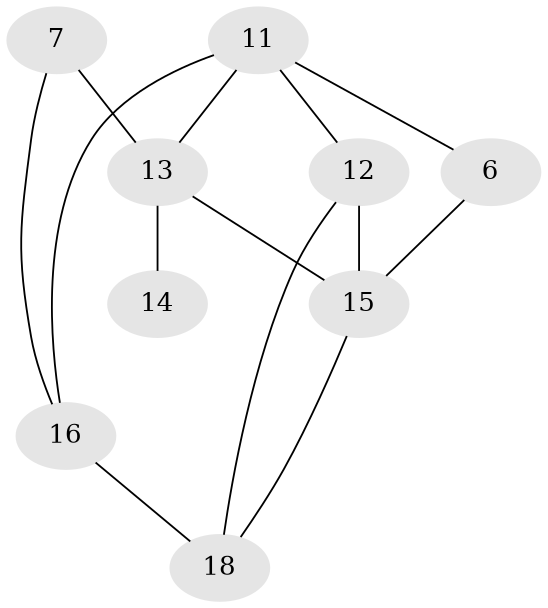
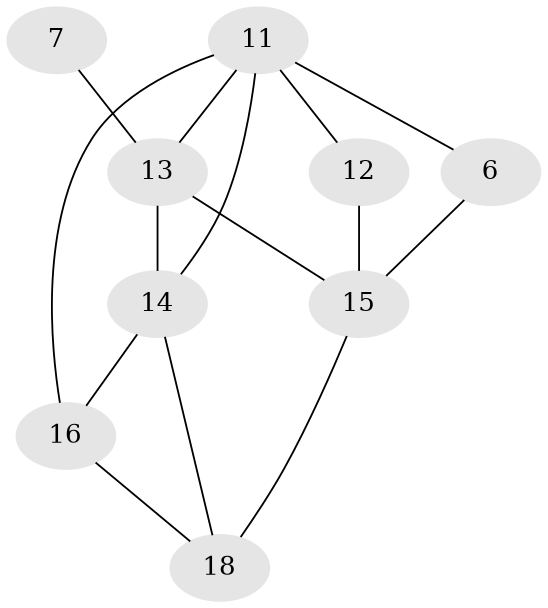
none -> (233, 179)
(21, 240) -> (112, 370)
(261, 361) -> (189, 436)
